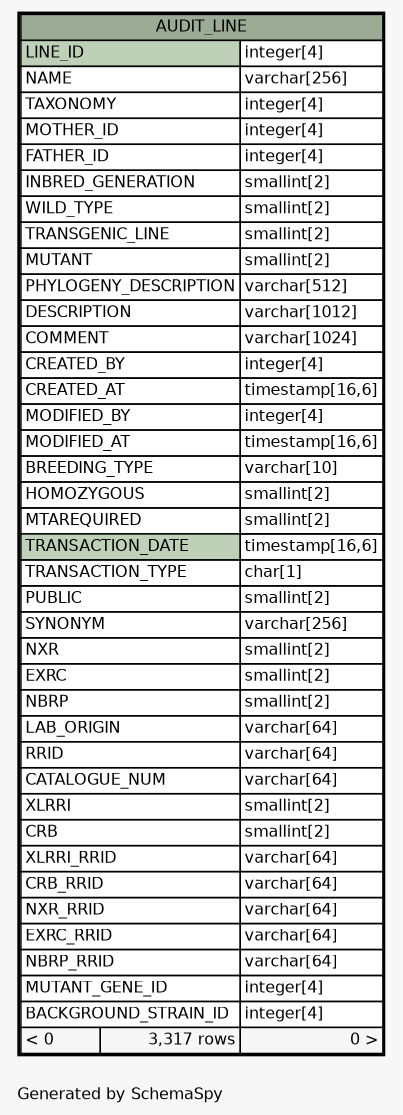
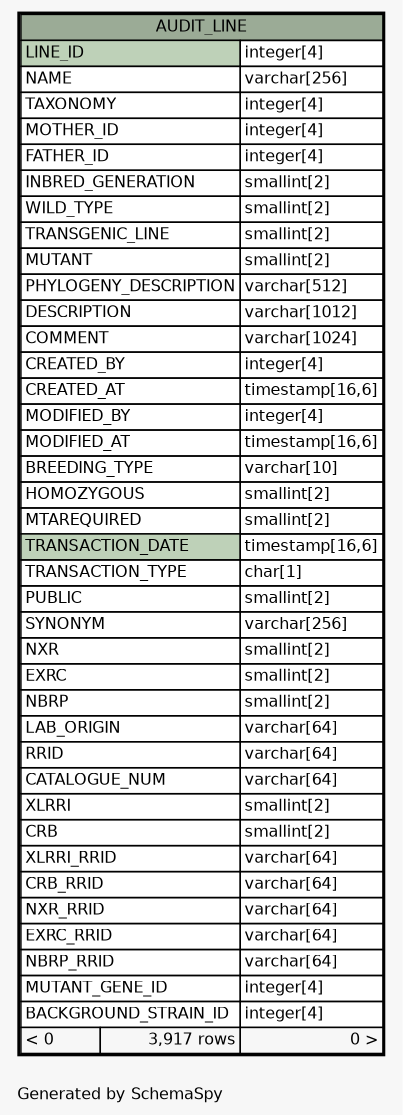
(192, 1040) -> (192, 1040)
